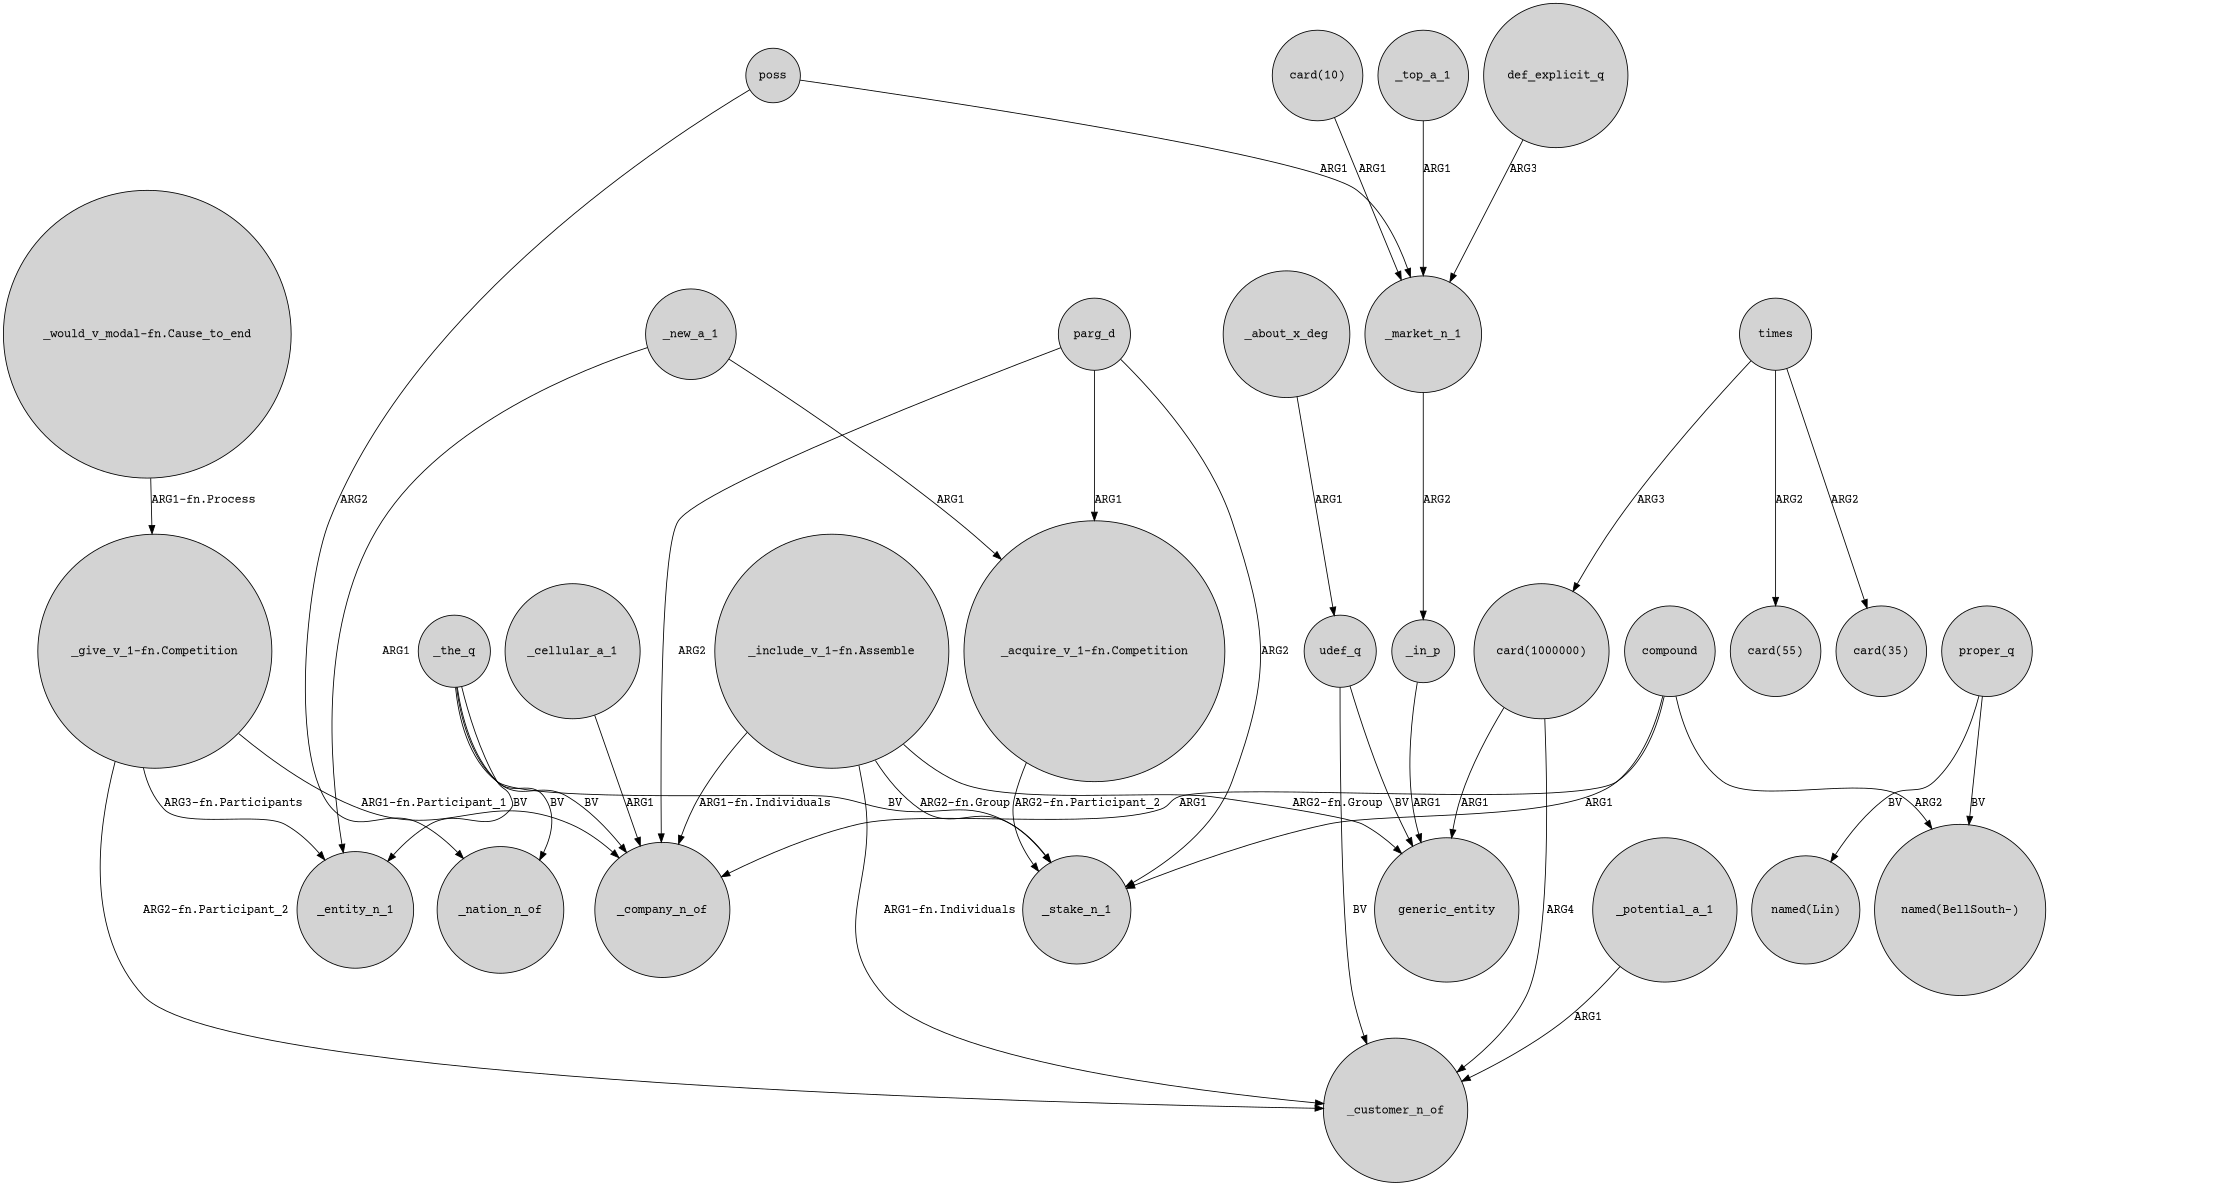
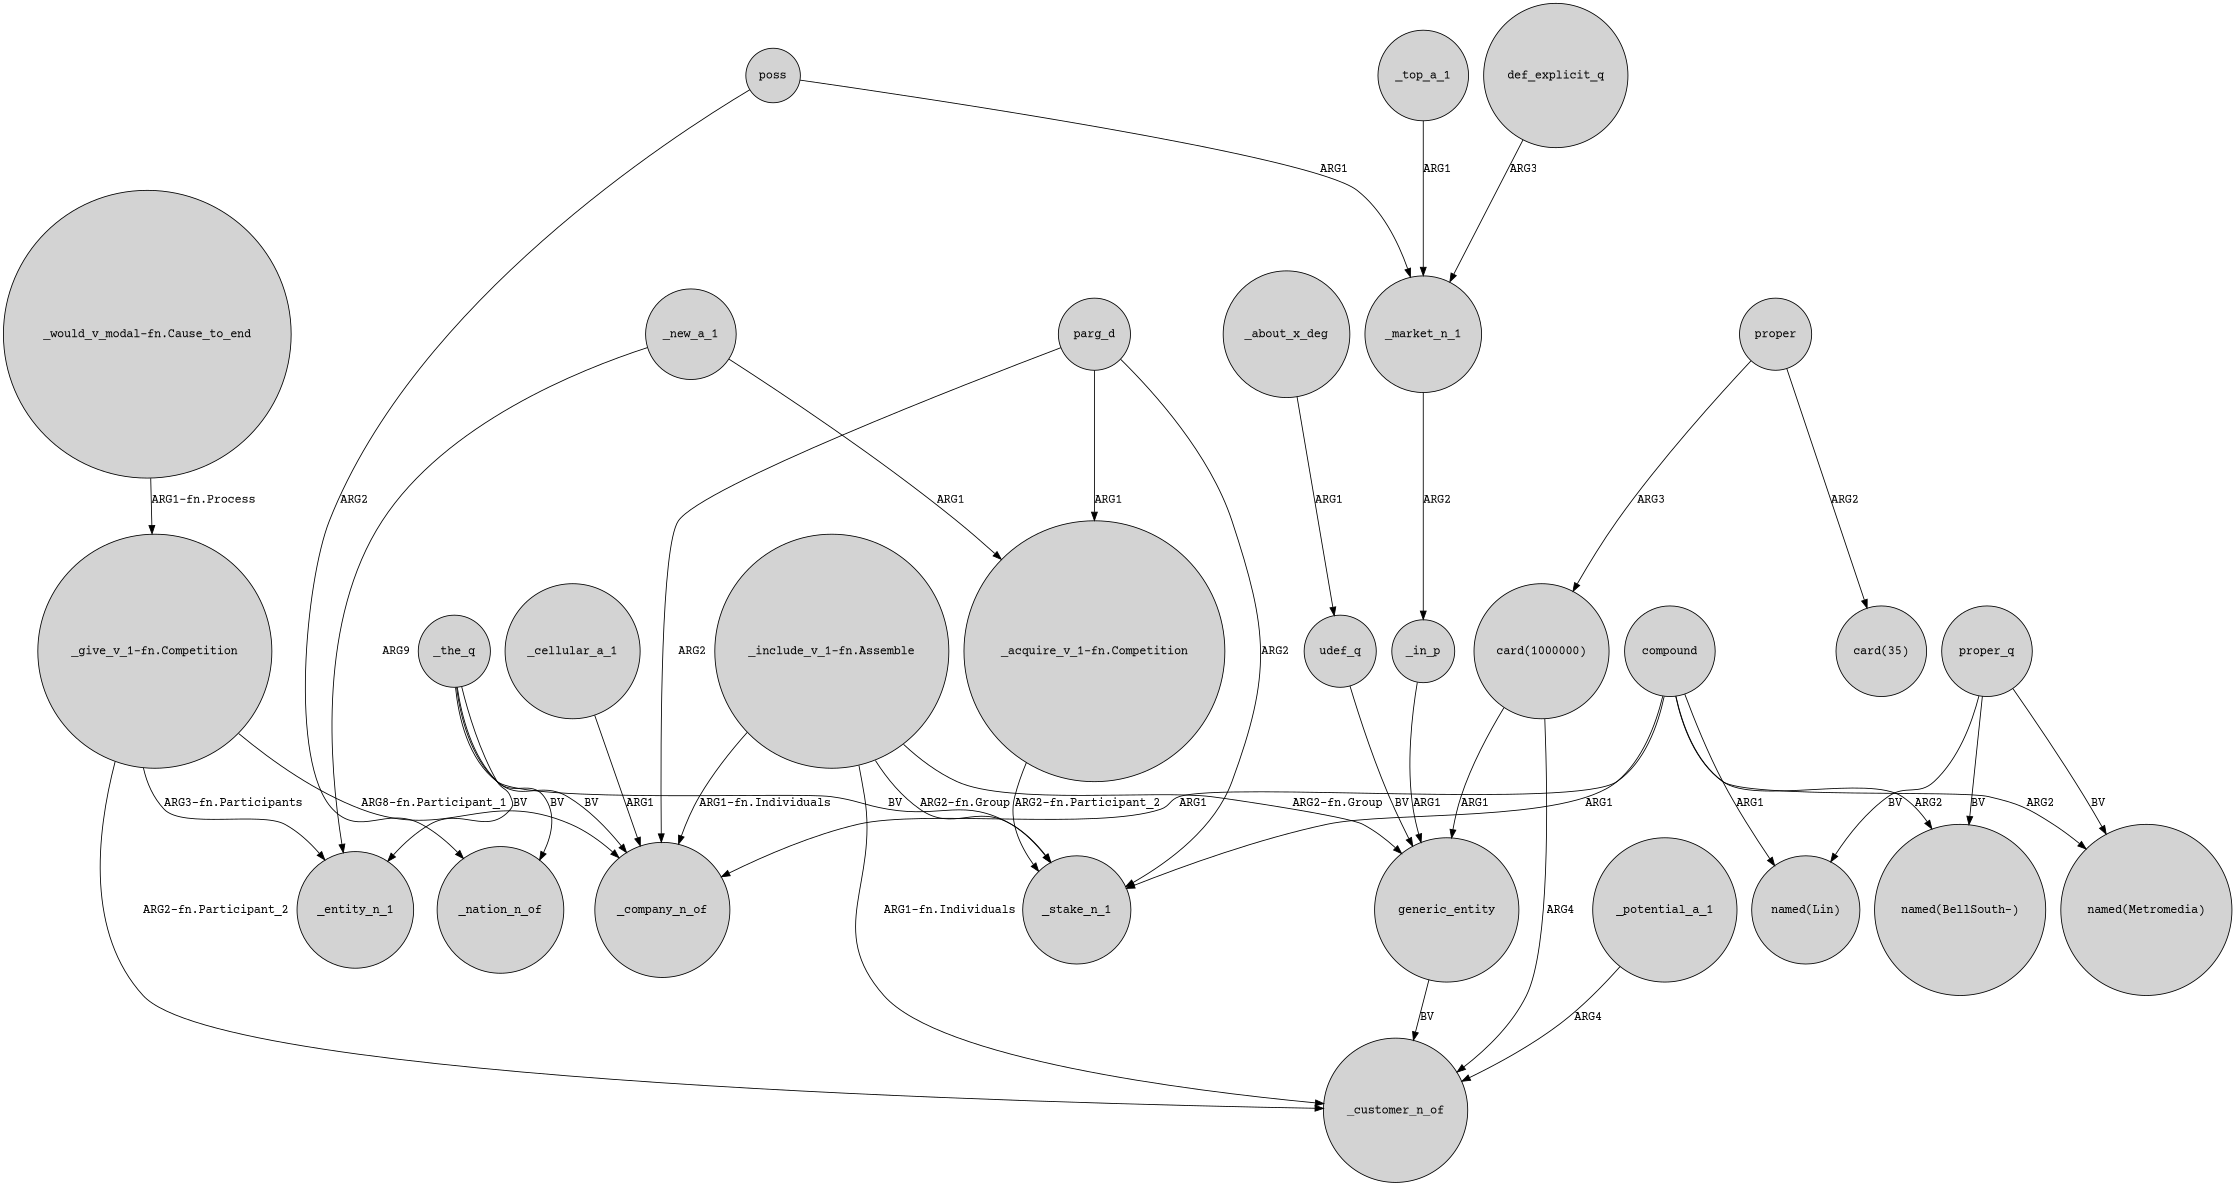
(1318, 76) -> none
(1776, 334) -> (1776, 334)
(396, 651) -> (396, 651)
(1776, 651) -> none
none -> (1715, 767)
(434, 803) -> (434, 803)
(1343, 863) -> (1422, 1006)
none -> (2146, 910)
(1589, 1017) -> (1589, 1017)
